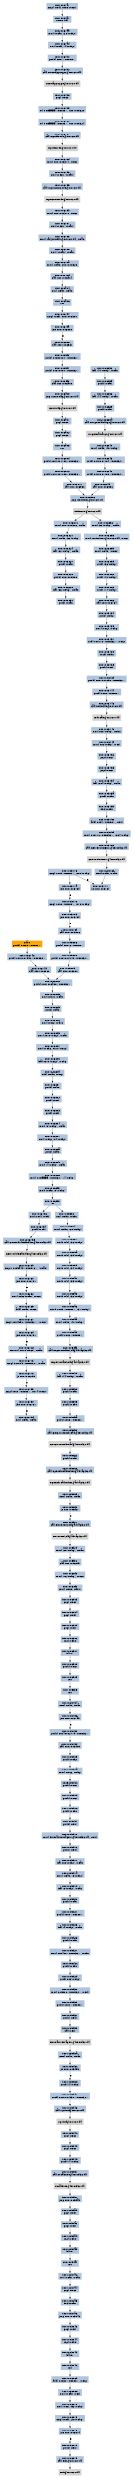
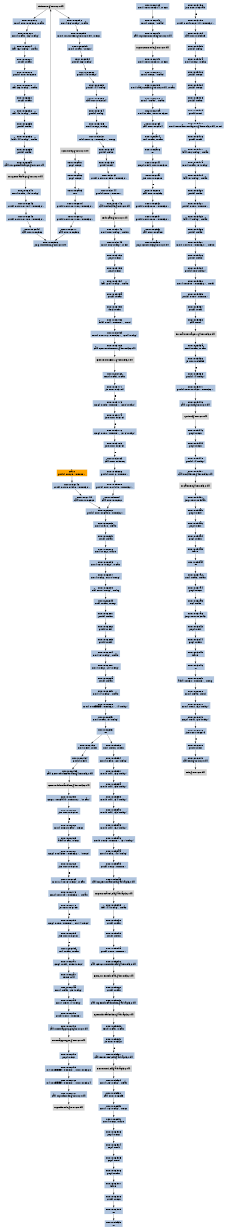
none -> (25, 105)
(62, 153) -> none
(62, 401) -> none
(84, 879) -> (115, 395)
none -> (69, 956)
(70, 1704) -> none
(70, 1784) -> (195, 73)
(71, 2439) -> (196, 739)
